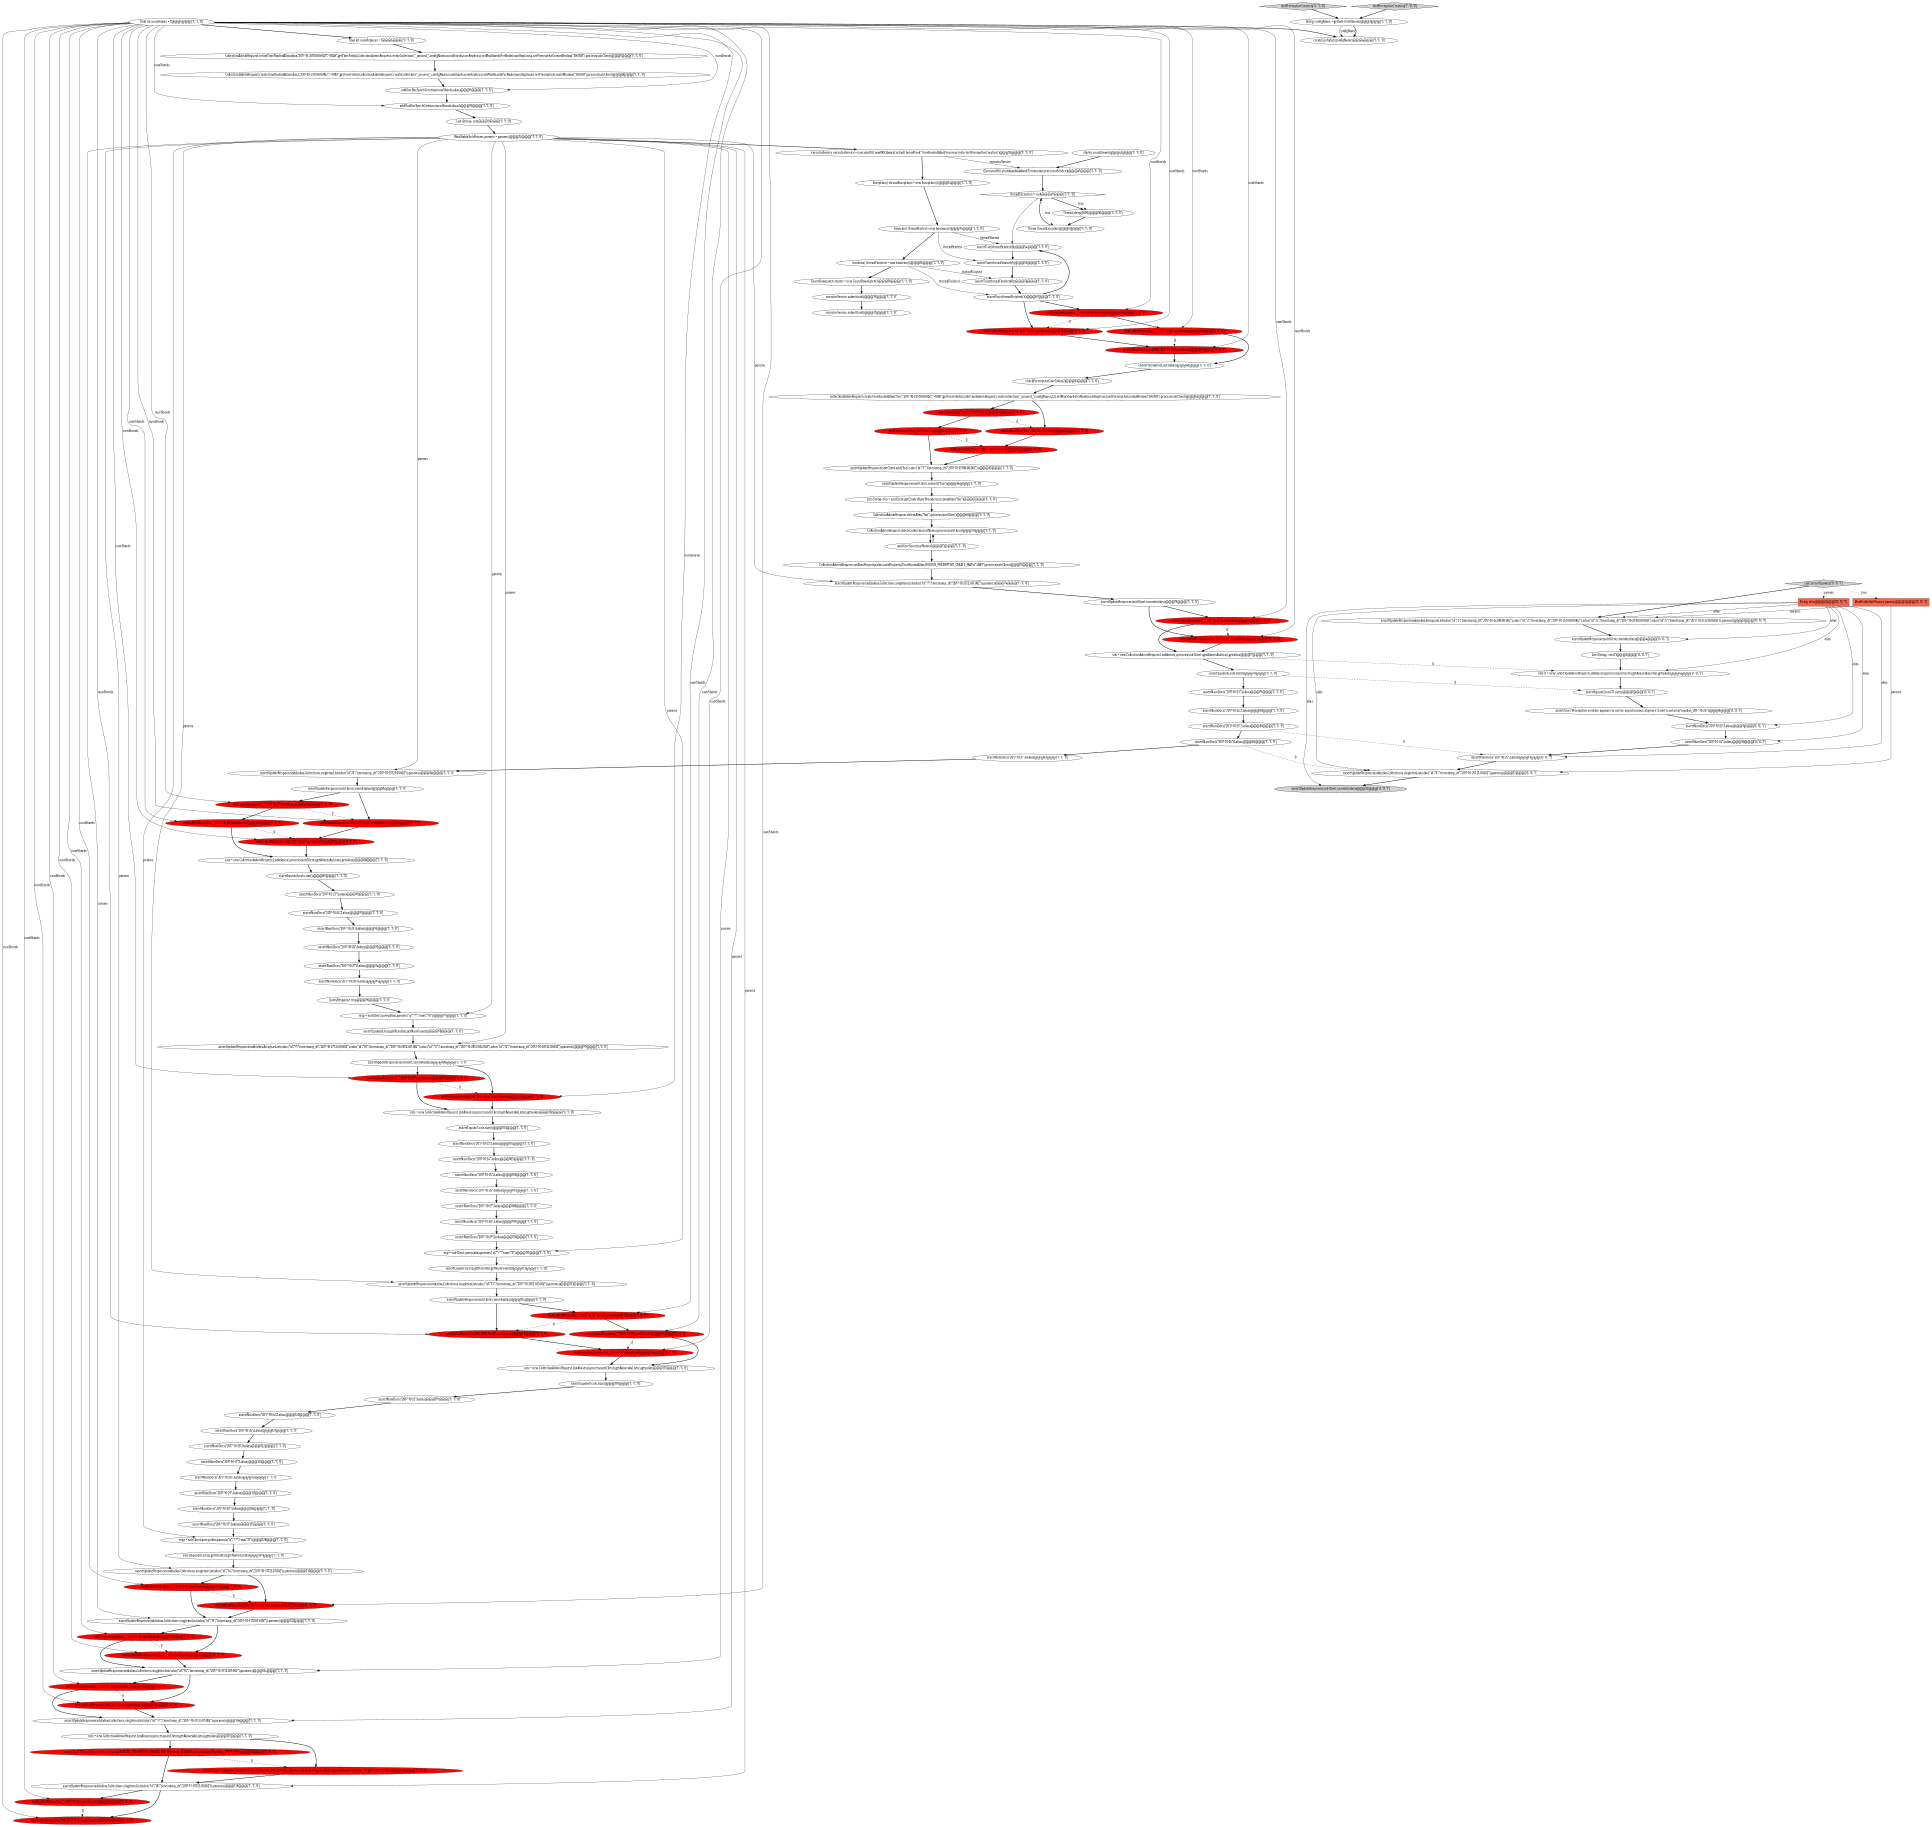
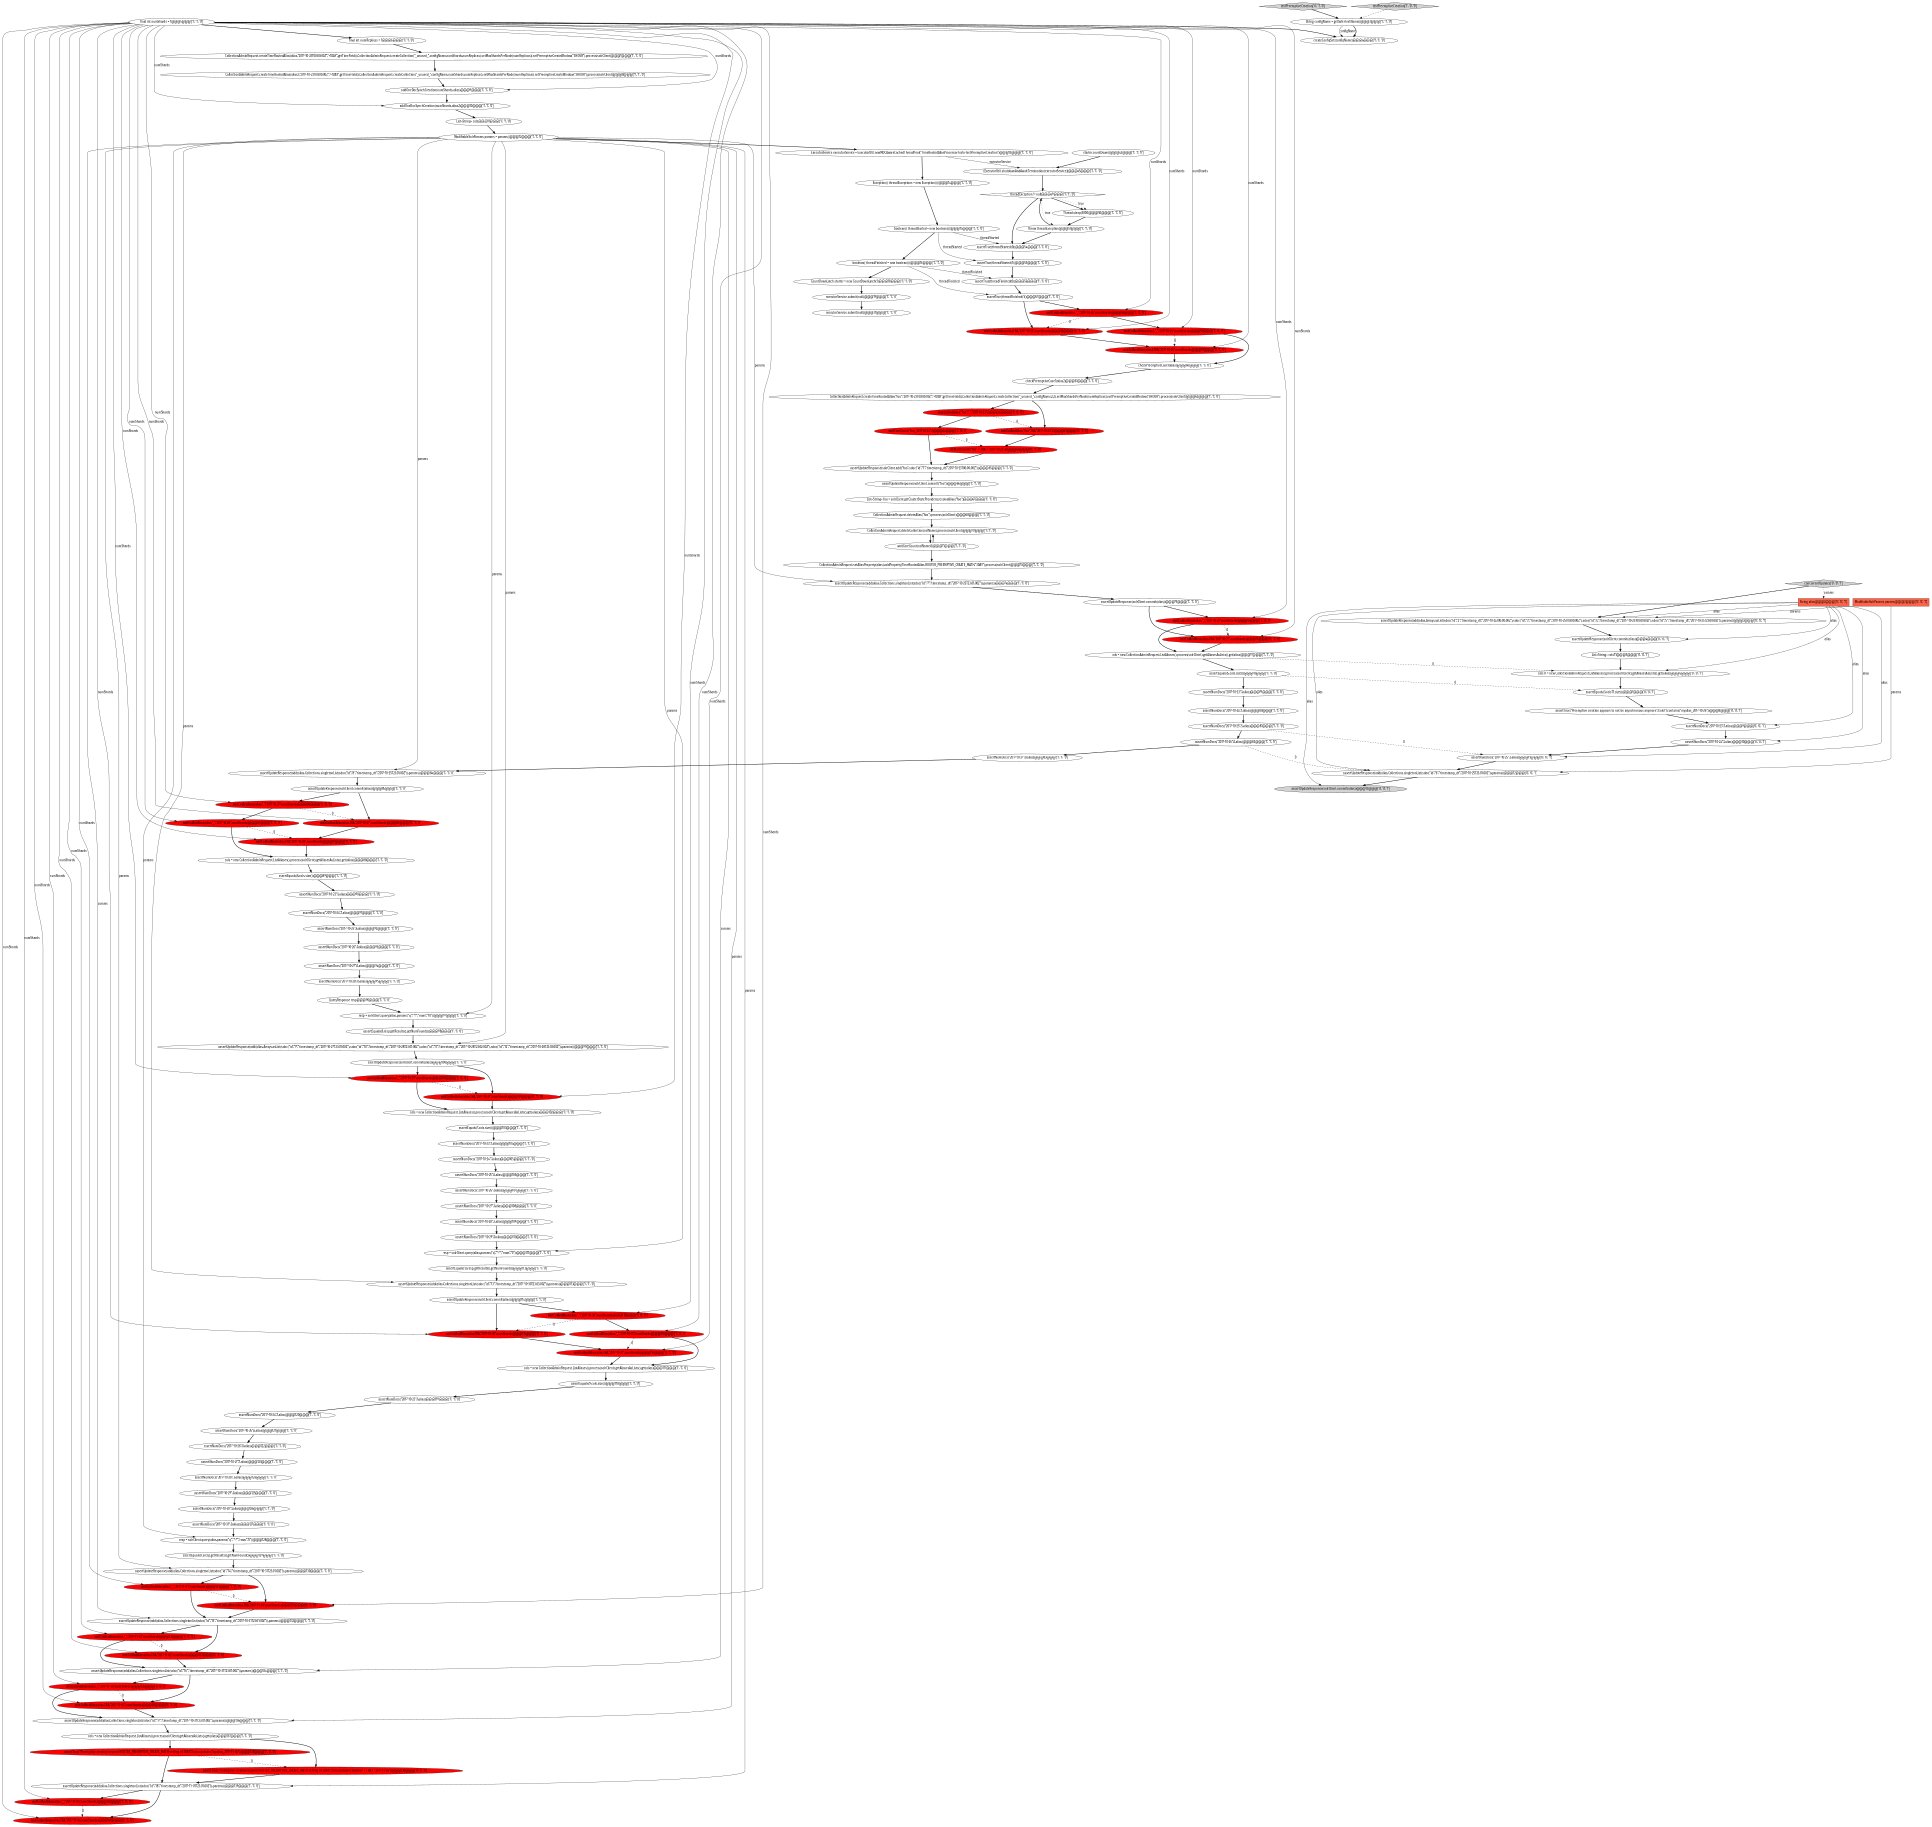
(1374, 14) -> (1374, 14)
(1019, 217) -> (1019, 217)
(1069, 272) -> (1038, 238)
(1854, 592) -> none
